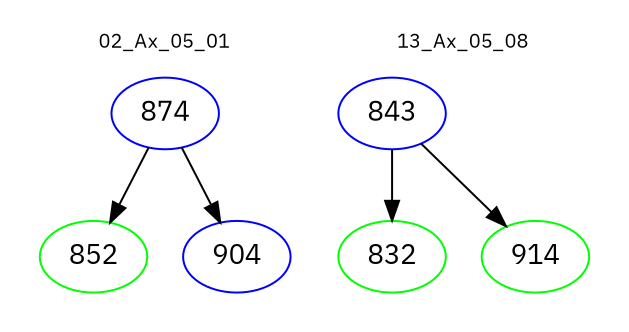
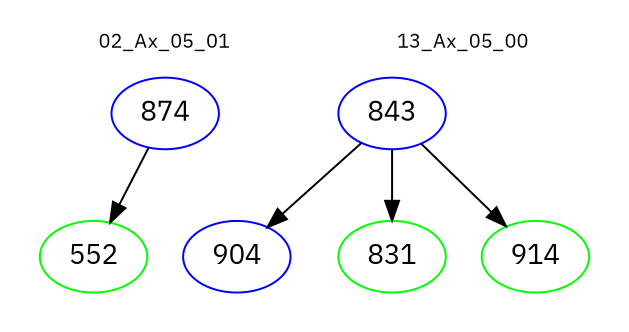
(464, 43) -> (464, 43)
(196, 176) -> (336, 166)
(94, 257) -> (94, 257)
(392, 257) -> (392, 257)
